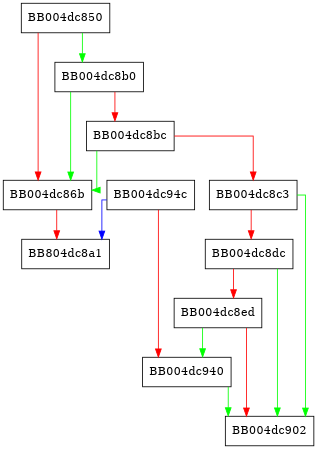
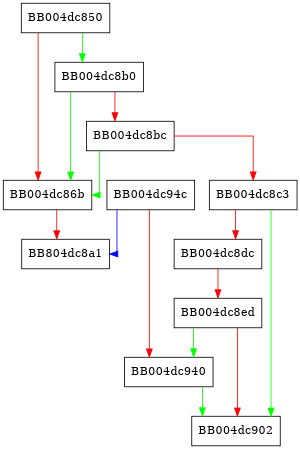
(277, 338) -> none
